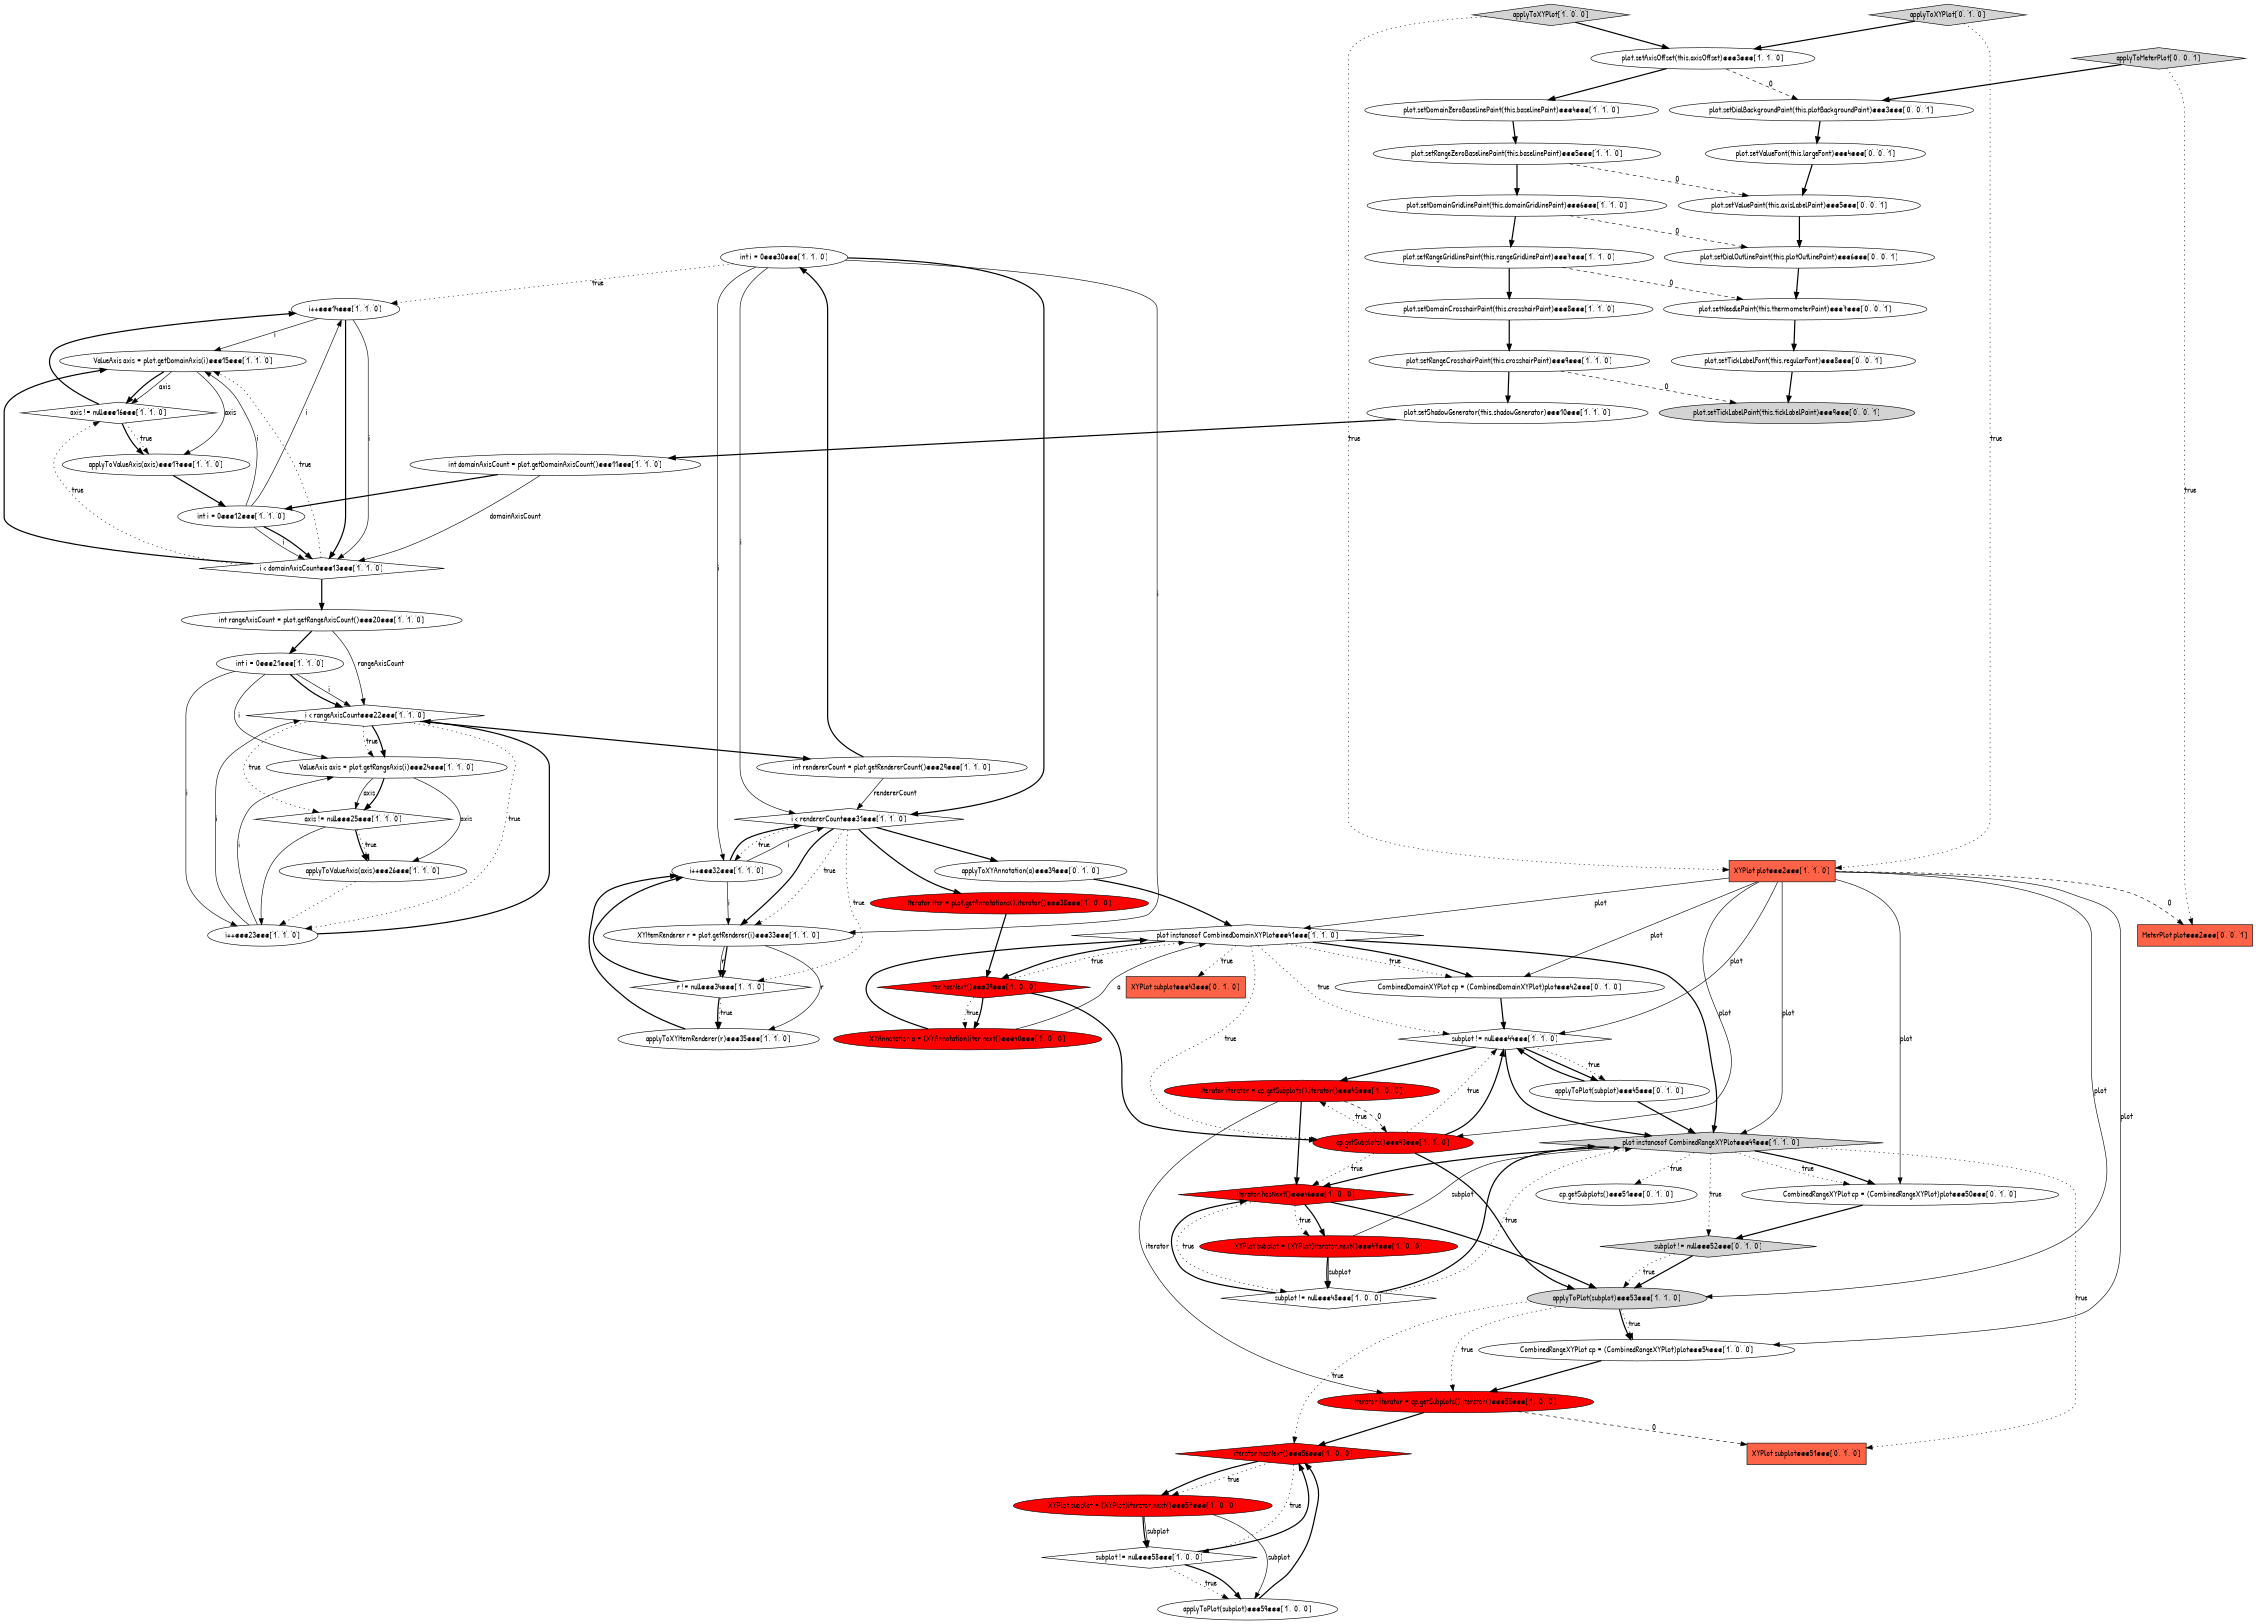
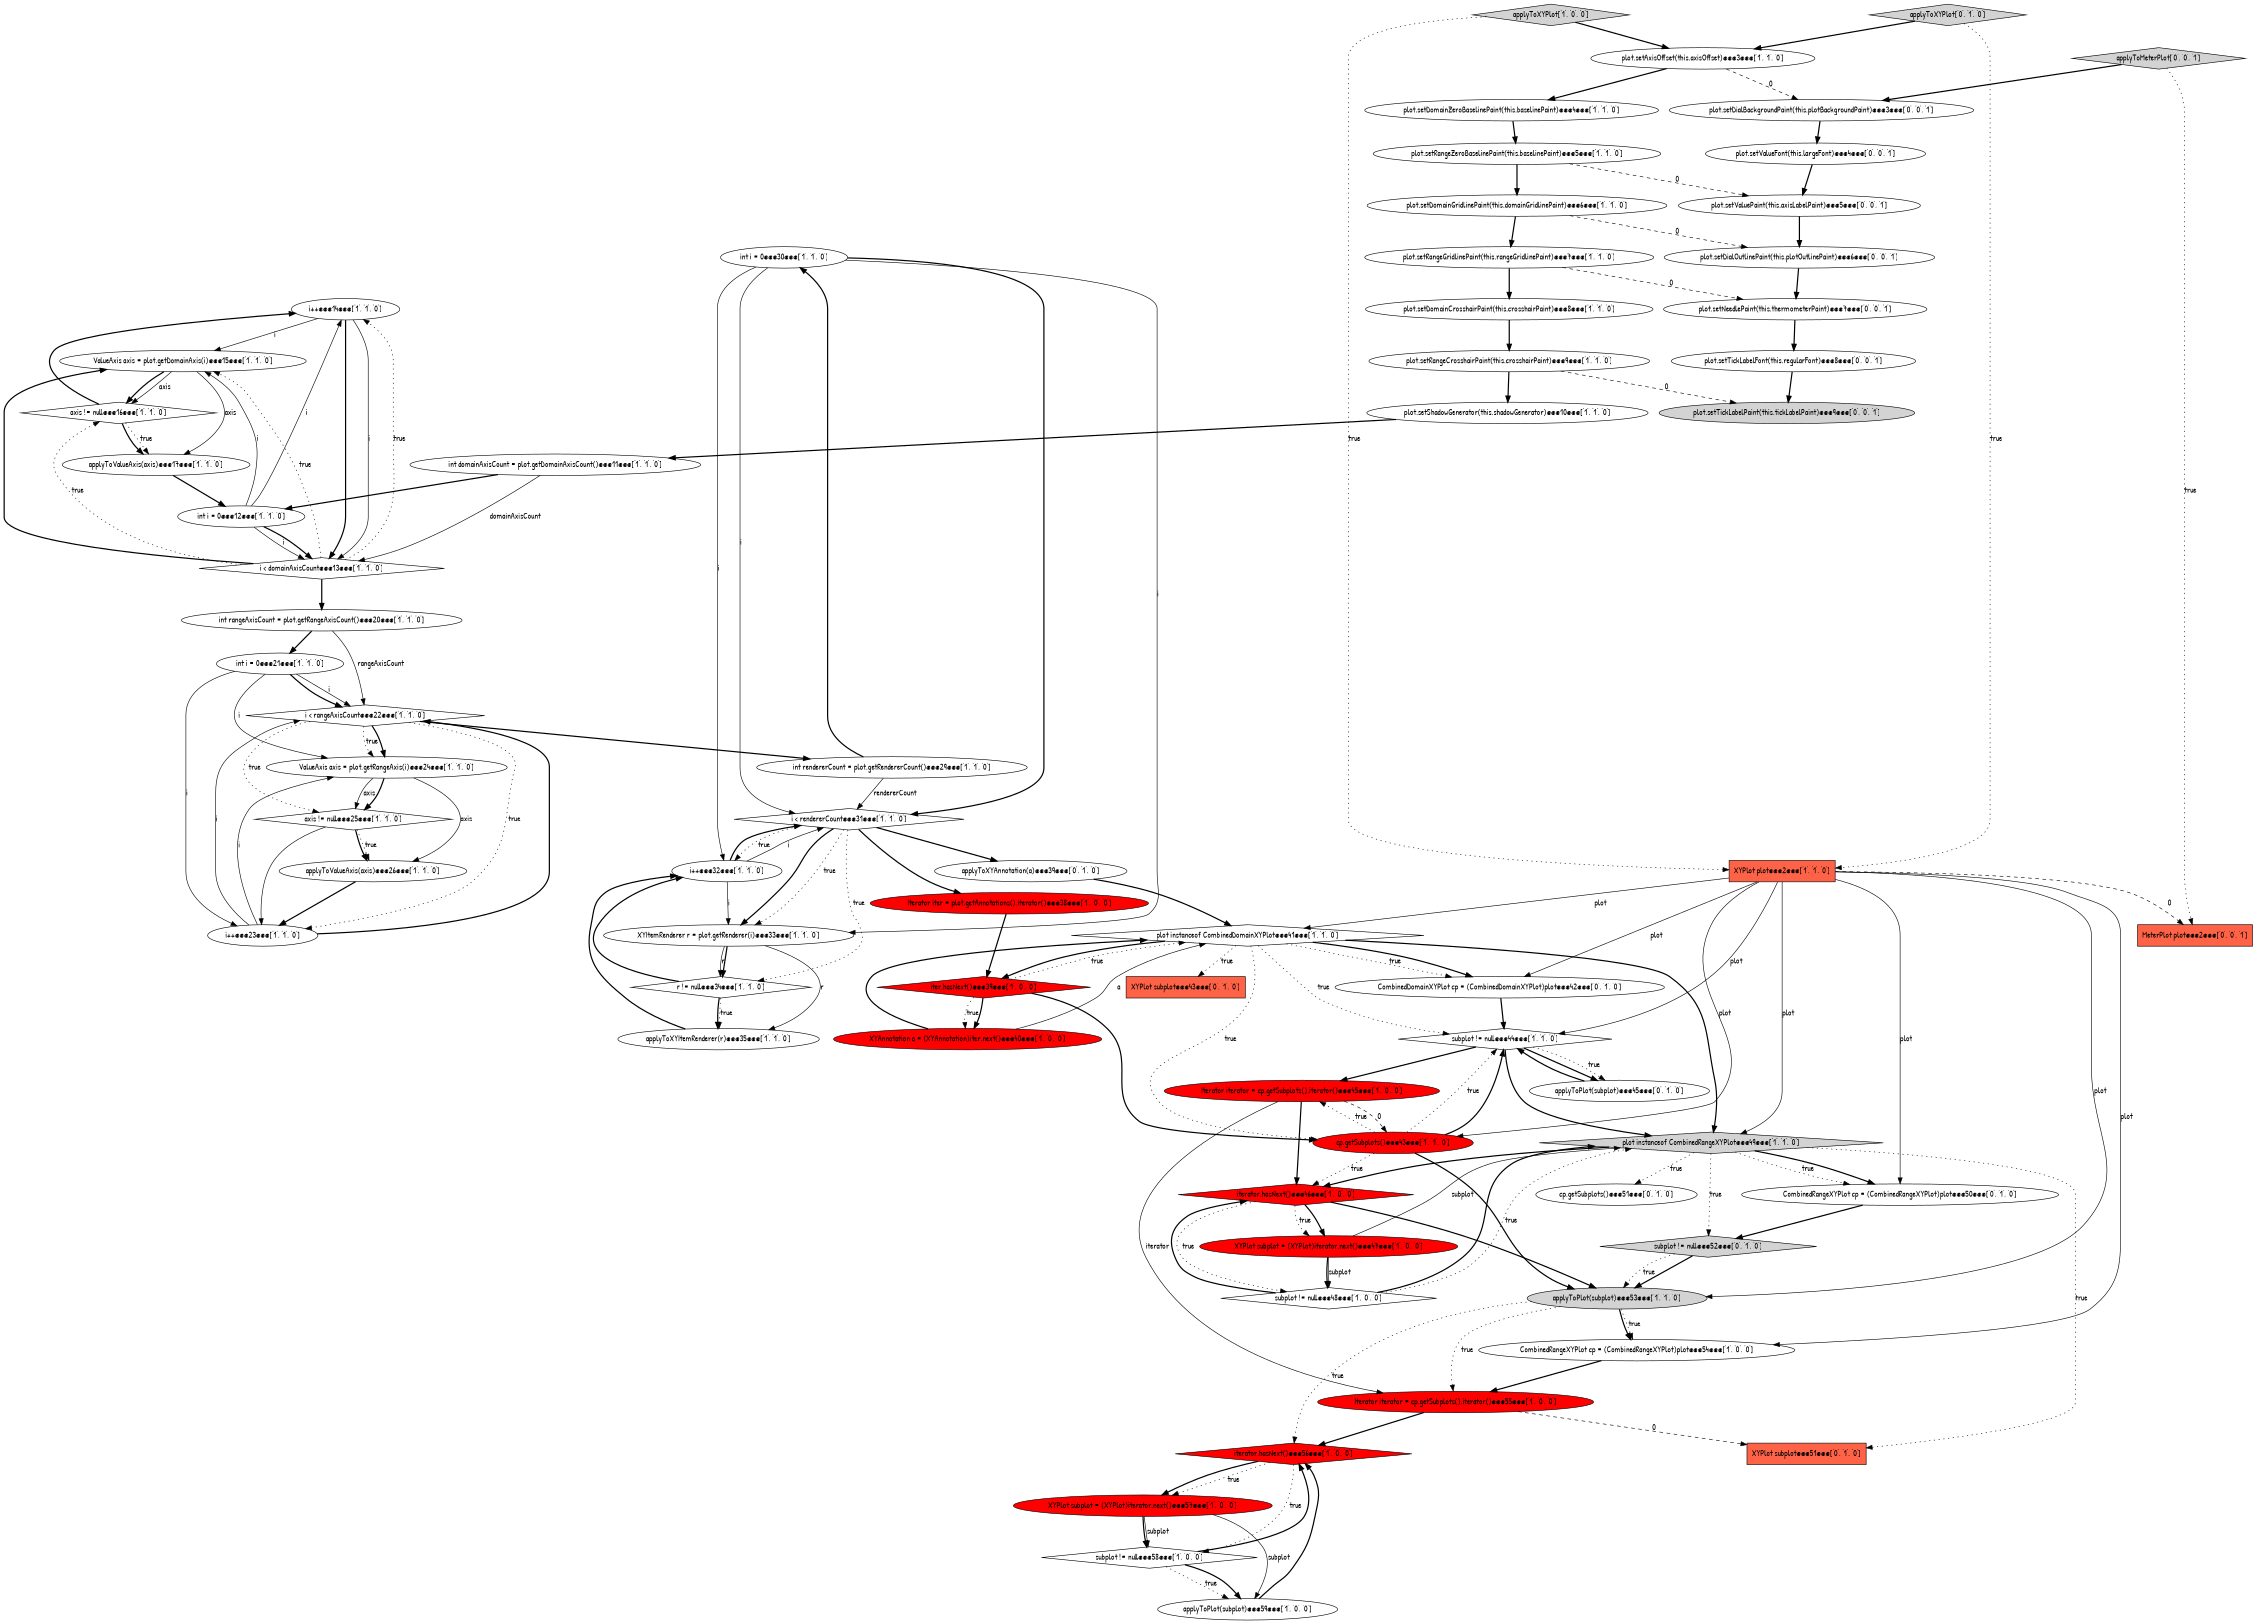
(565, 283) -> (393, 446)
(320, 902) -> (320, 902)
(1665, 1117) -> none
